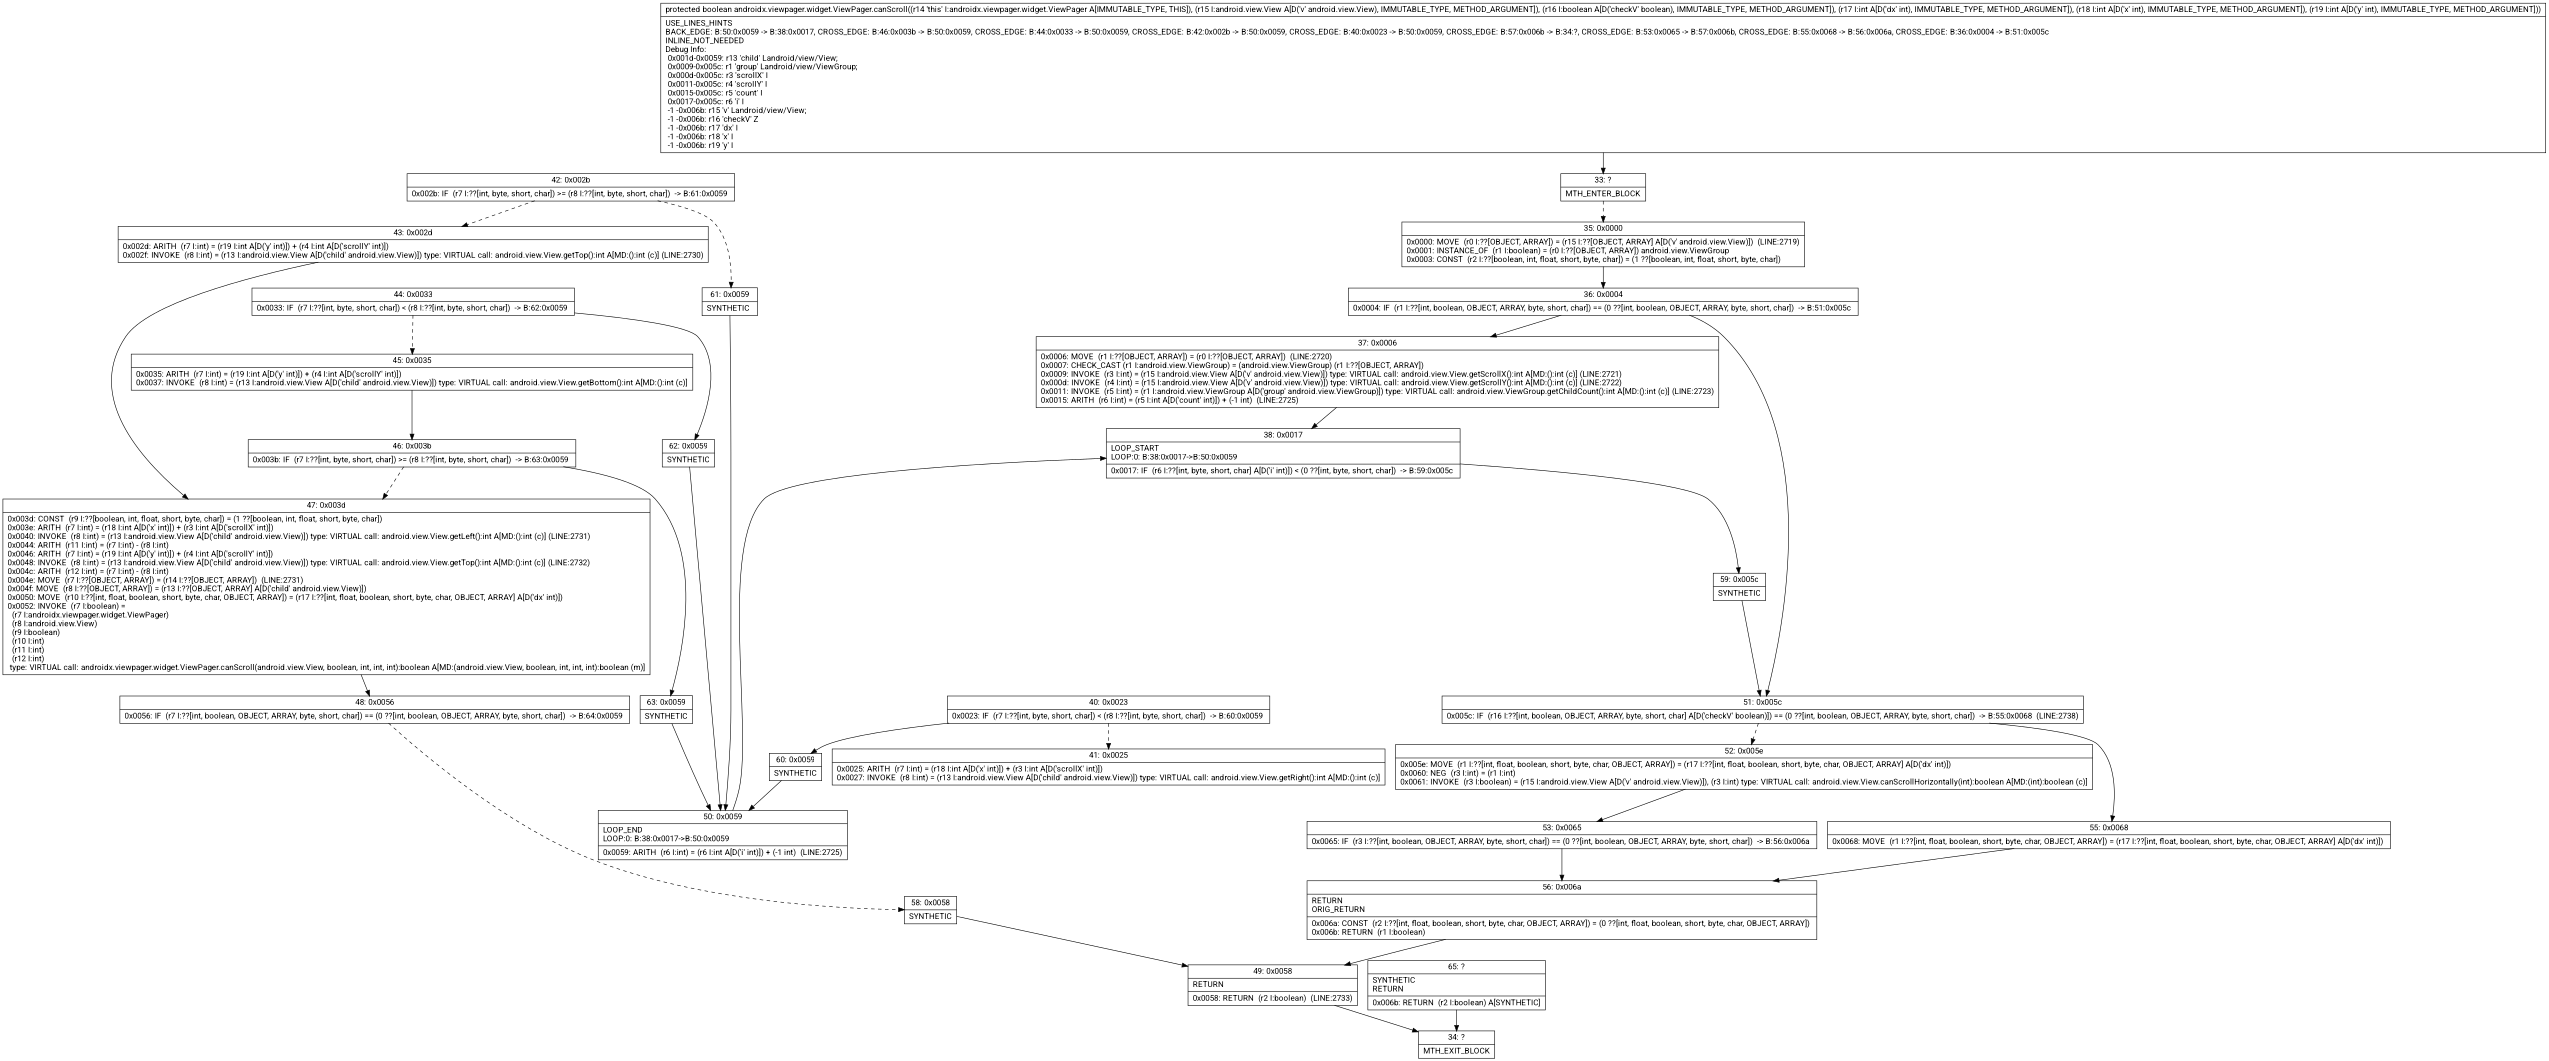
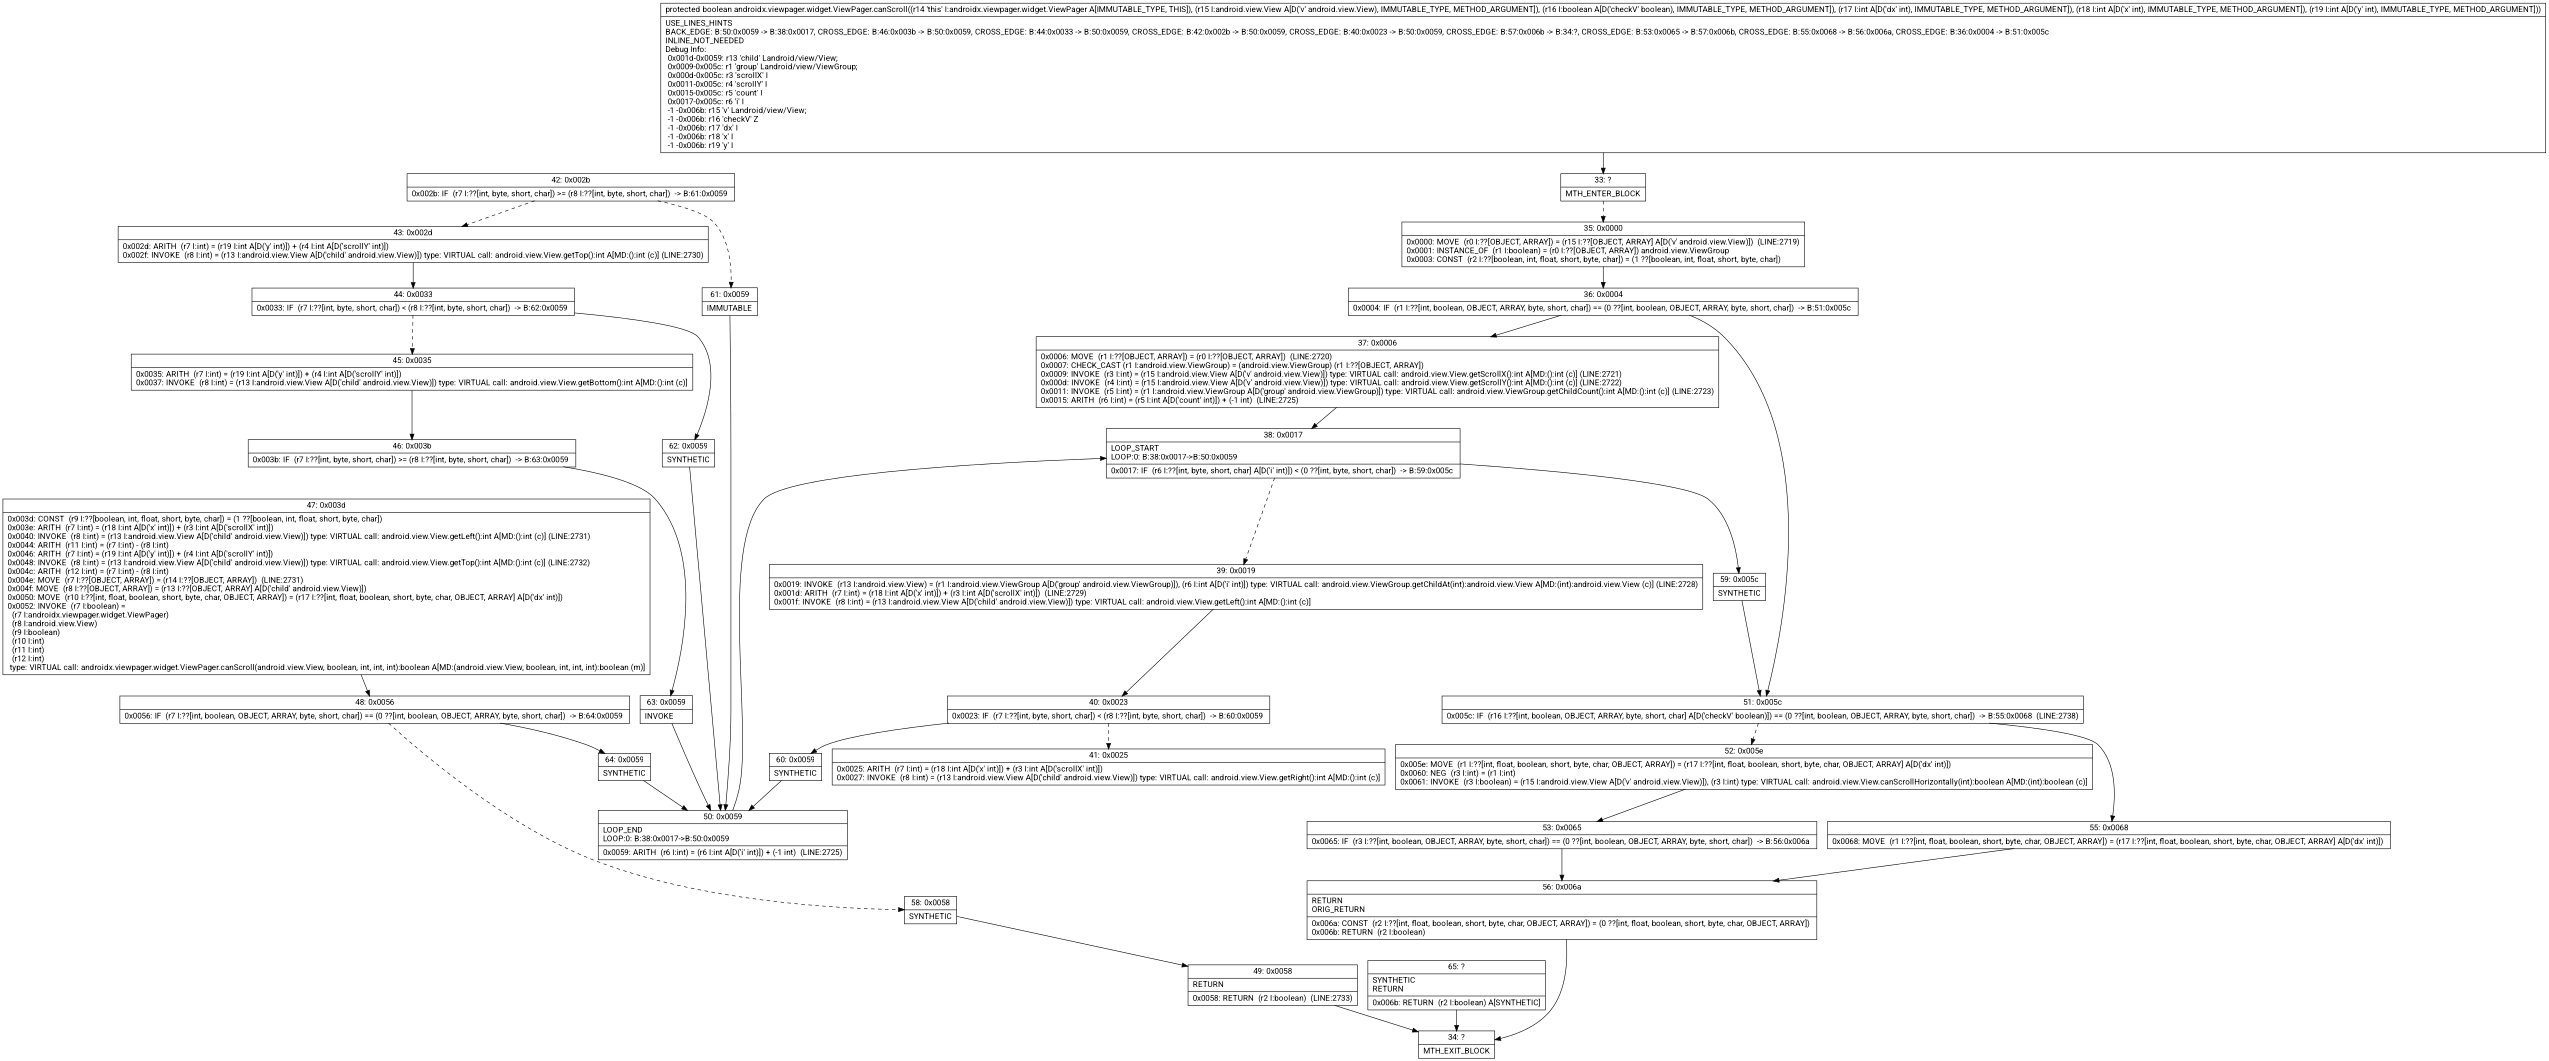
(728, 308) -> (730, 308)
(134, 328) -> (413, 272)
(395, 481) -> none
none -> (1236, 587)
(666, 716) -> (659, 716)
none -> (624, 767)
(1370, 932) -> (1370, 932)
(1398, 951) -> (1555, 1004)
